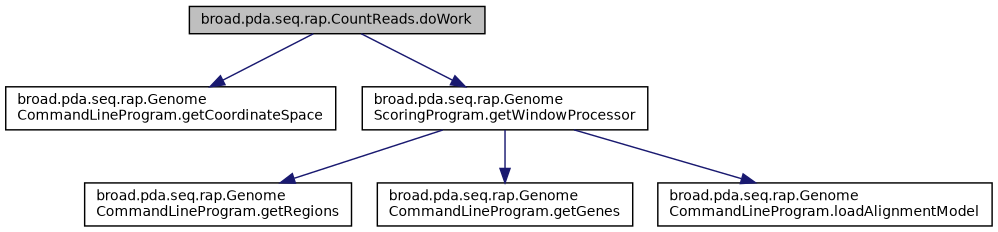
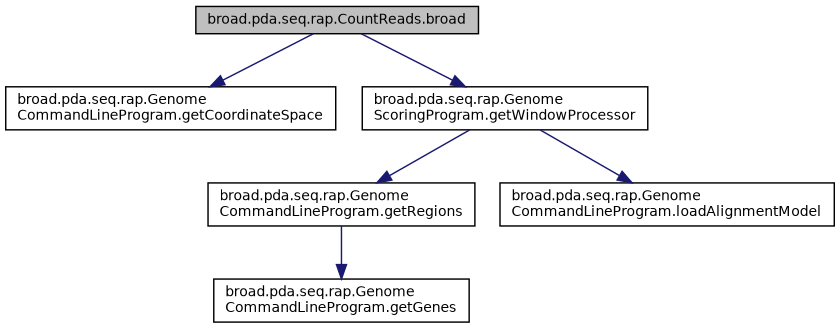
(337, 20) -> (337, 20)
(505, 149) -> (341, 245)
